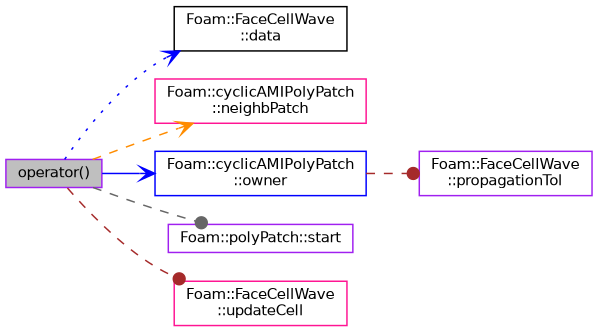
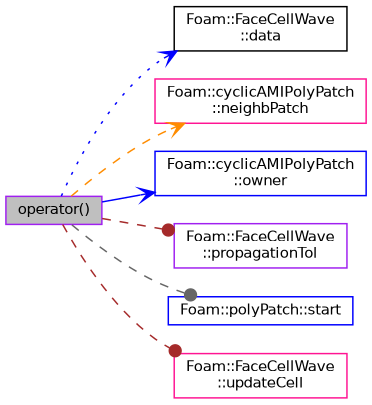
(387, 173) -> (132, 224)
(261, 238) -> (261, 311)
